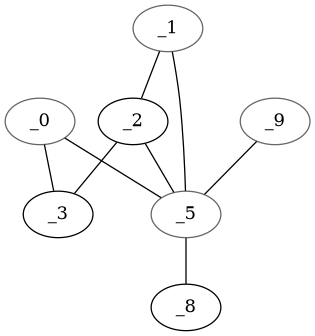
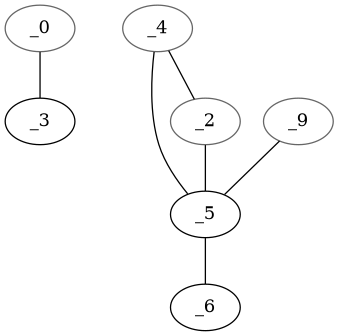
(168, 28) -> (158, 28)
(133, 121) -> (205, 121)
(96, 168) -> none
(113, 168) -> none
(186, 214) -> (205, 214)
(186, 307) -> (205, 307)
